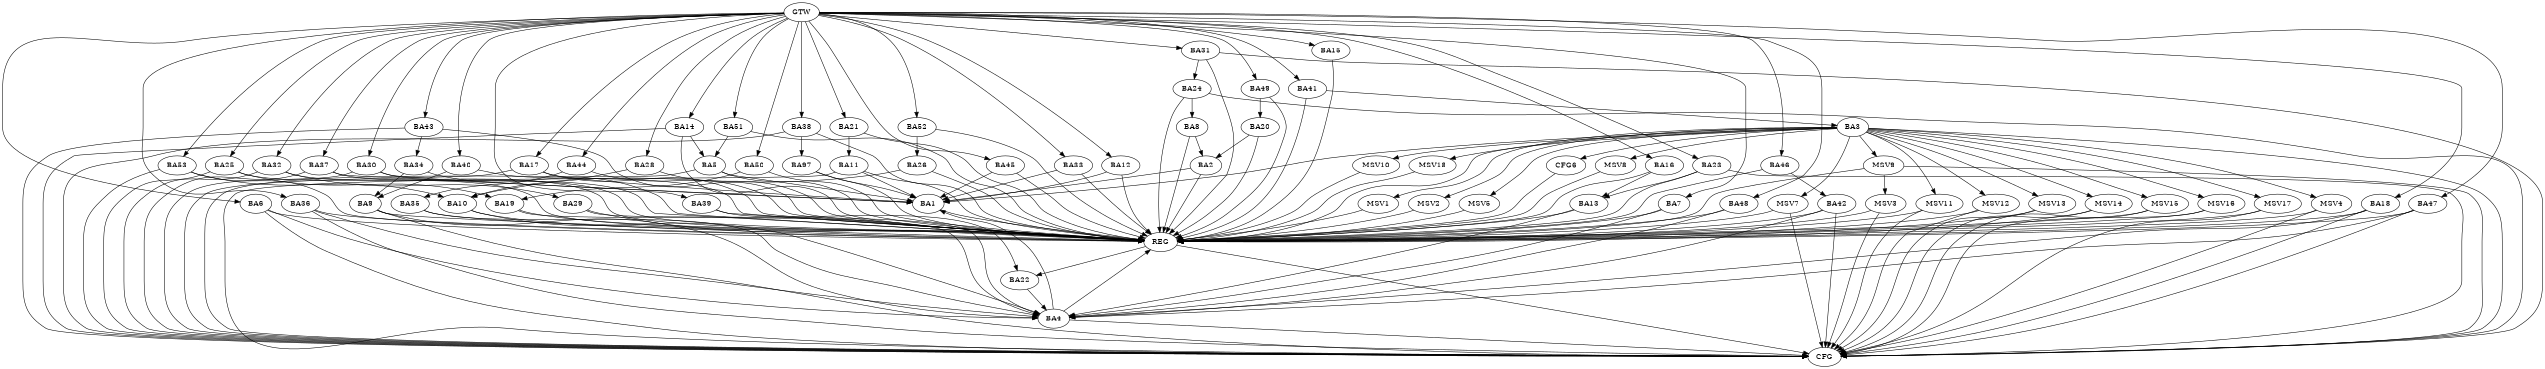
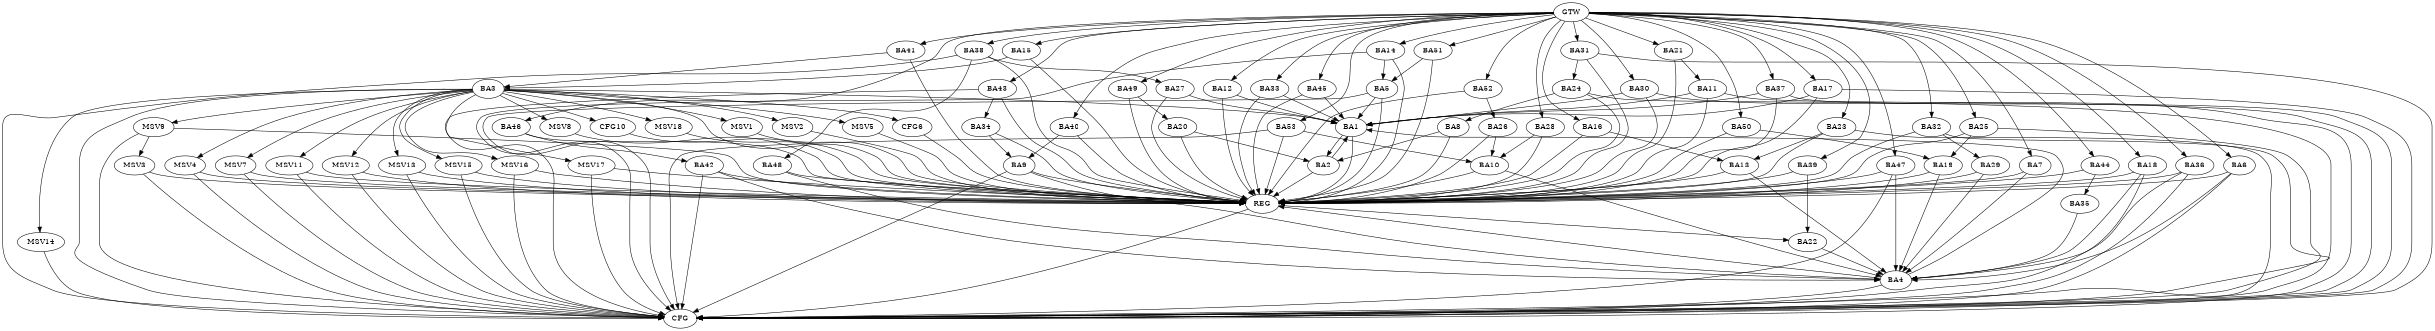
(1404, 23) -> (885, 110)
none -> (759, 81)
none -> (1336, 143)
(802, 165) -> (1175, 89)
(1376, 165) -> (613, 127)
(781, 232) -> none
(1638, 239) -> none
